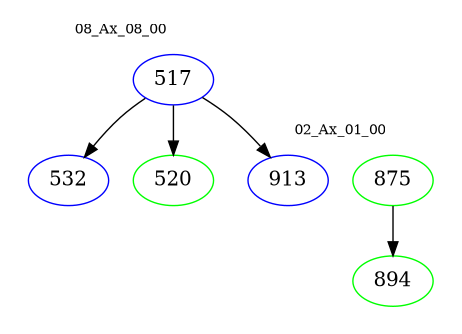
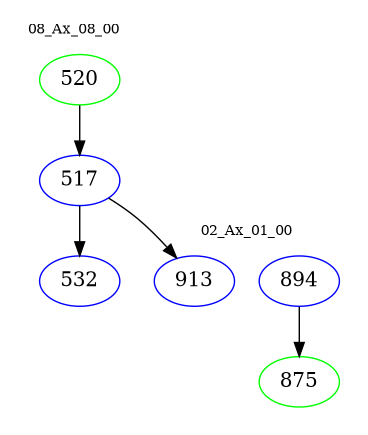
(173, 123) -> (80, 123)
(393, 224) -> (299, 325)
(393, 281) -> (299, 281)
